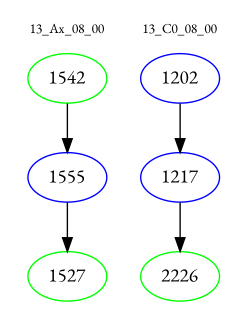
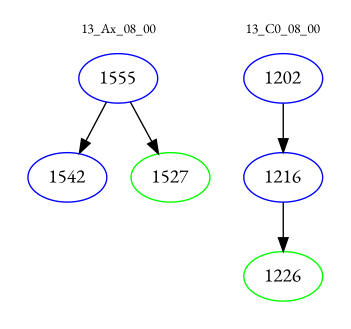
(67, 78) -> (67, 177)
(67, 121) -> (96, 121)
(180, 177) -> (283, 177)
(180, 276) -> (283, 276)
